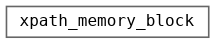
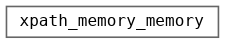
(108, 22) -> (112, 22)
